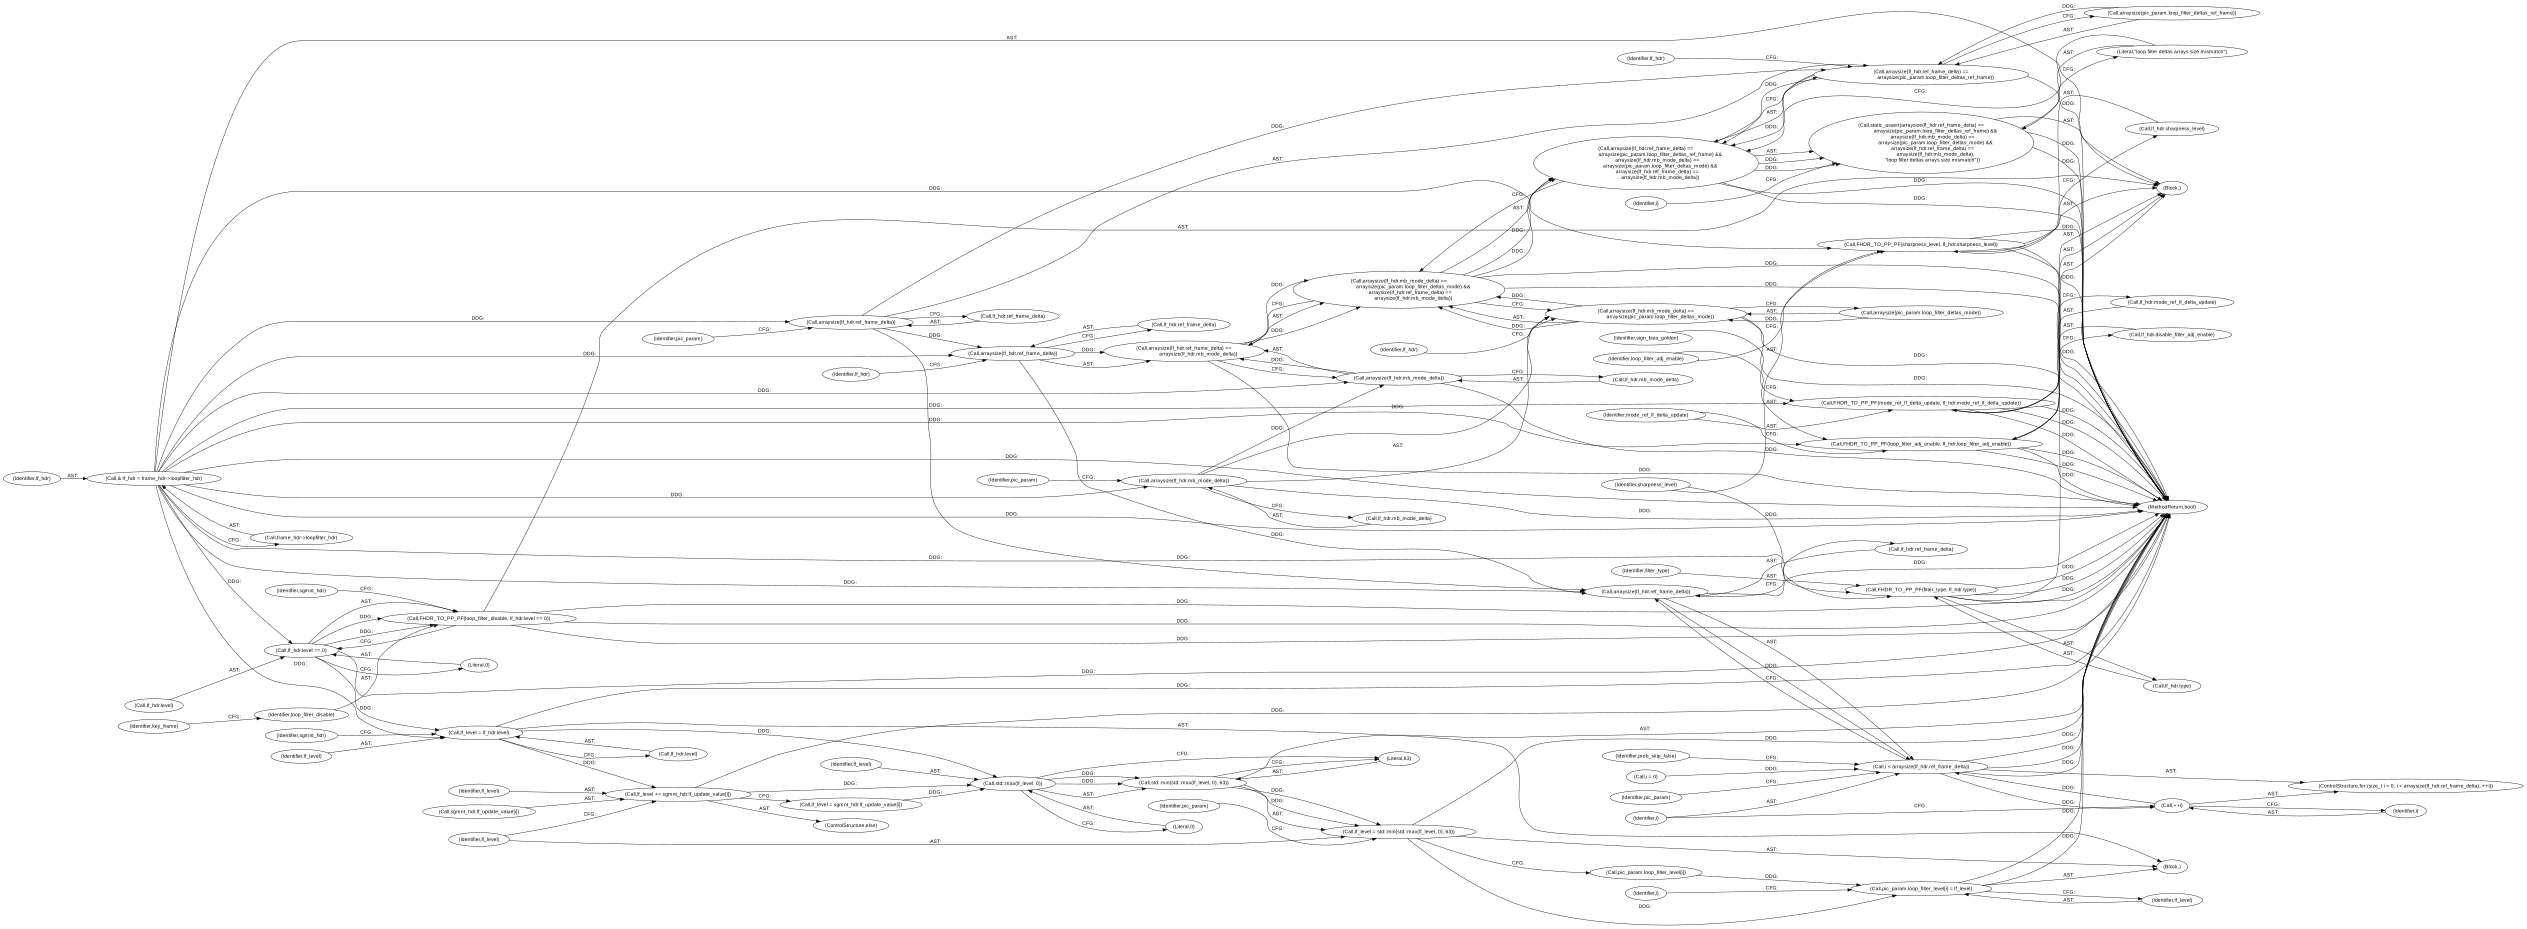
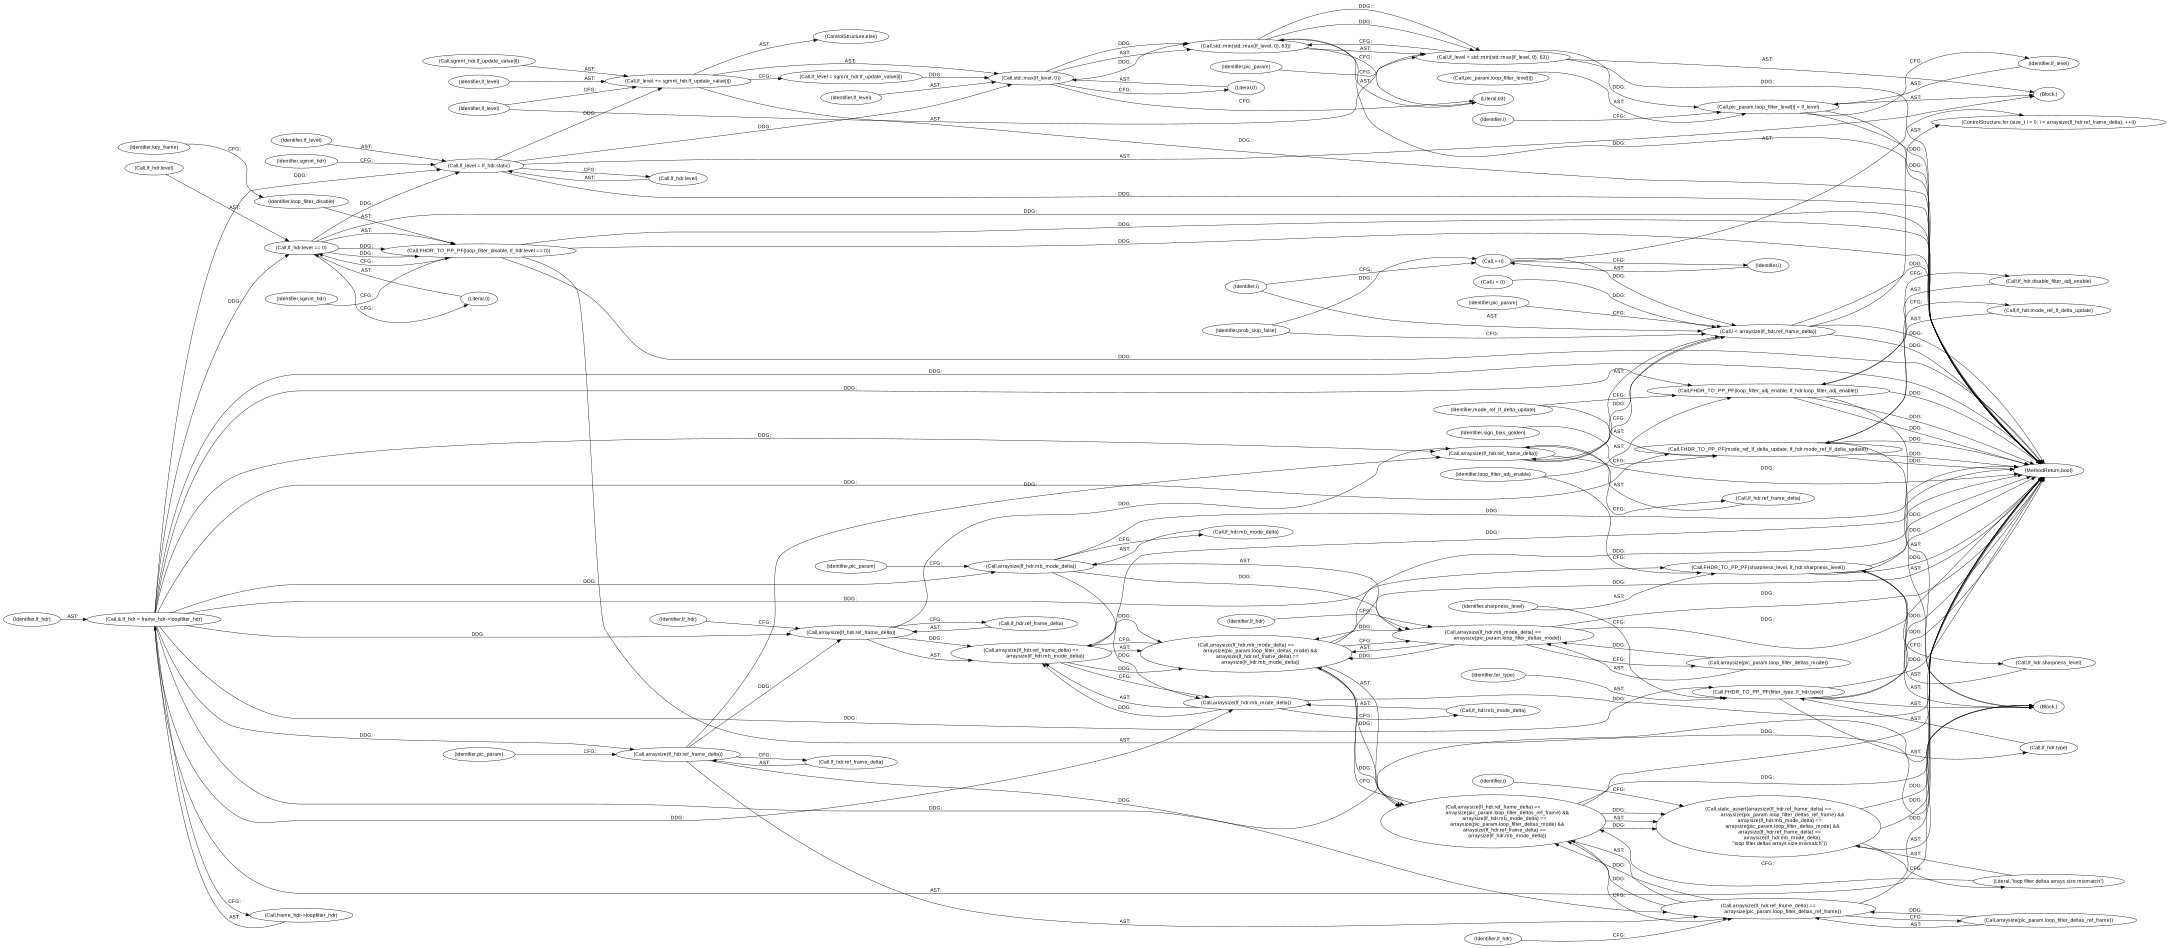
(1773, 515) -> (1620, 622)
(1646, 571) -> (1493, 675)
(1646, 729) -> (1620, 143)
(479, 733) -> (479, 166)
(851, 784) -> (851, 61)
(2043, 802) -> (1371, 283)
(1500, 864) -> (1381, 45)
(1773, 877) -> (1620, 102)
